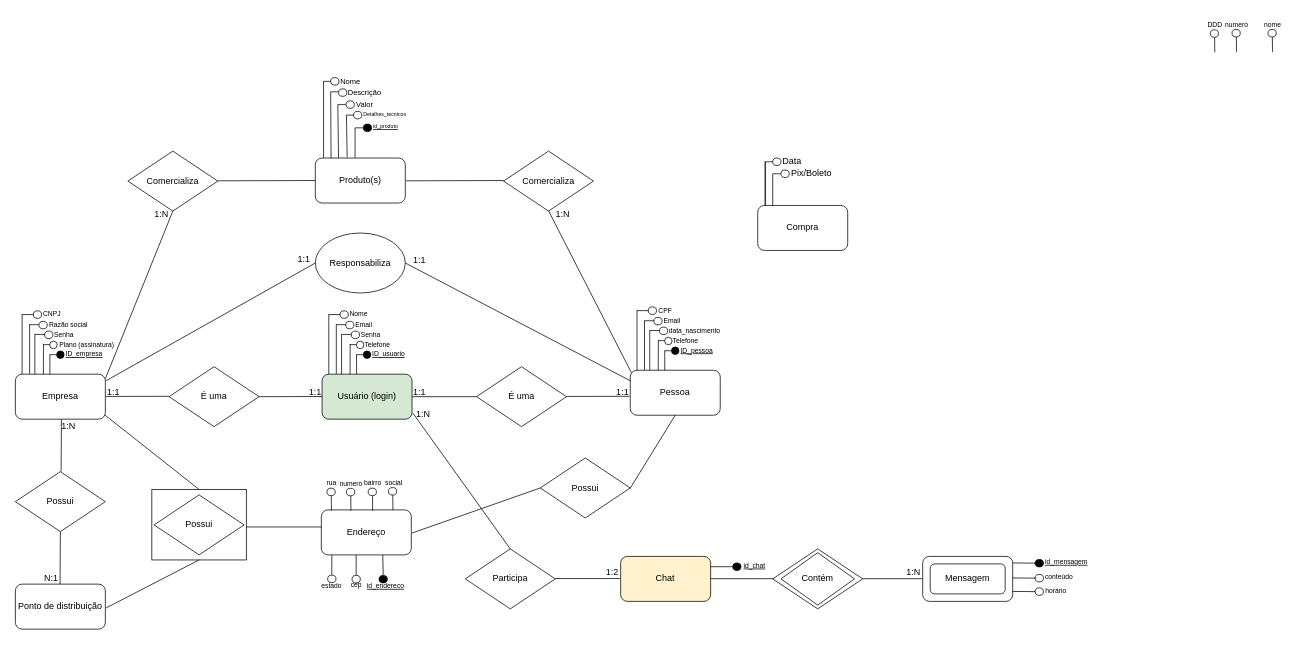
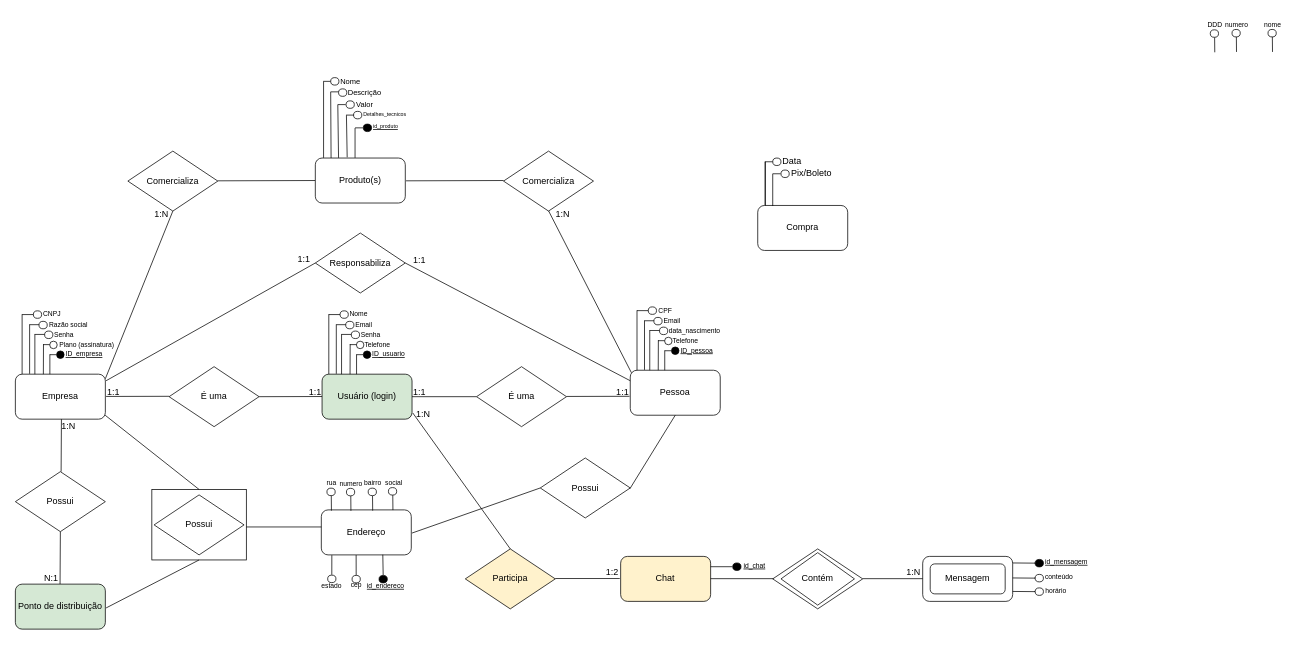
(360, 263) -> (360, 263)
(510, 579) -> (510, 579)
(60, 607) -> (60, 607)
